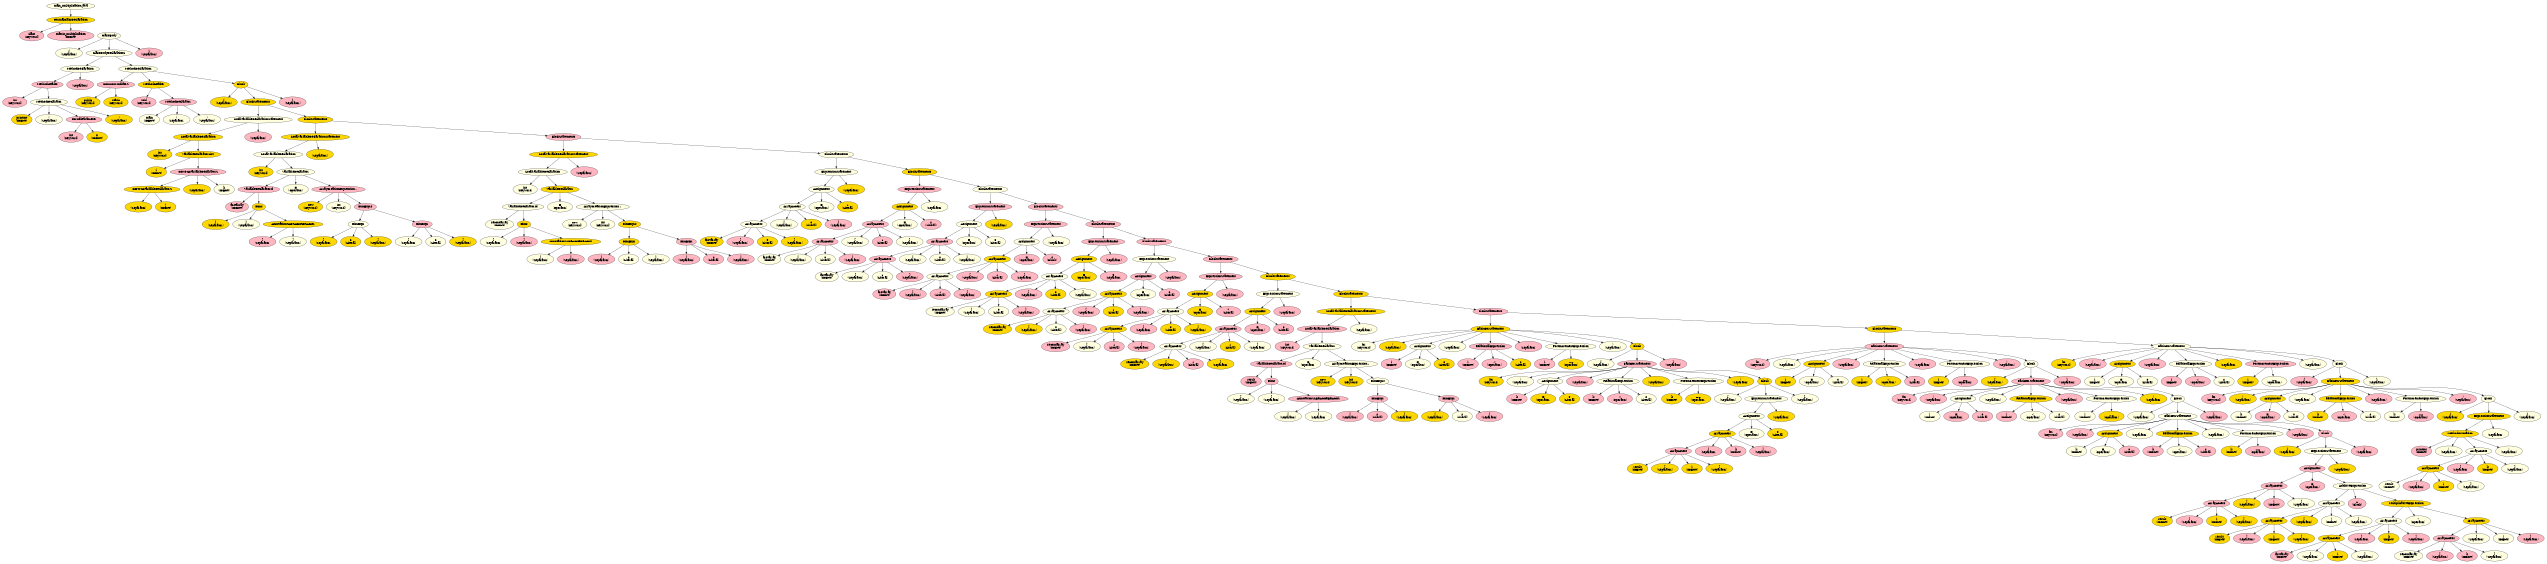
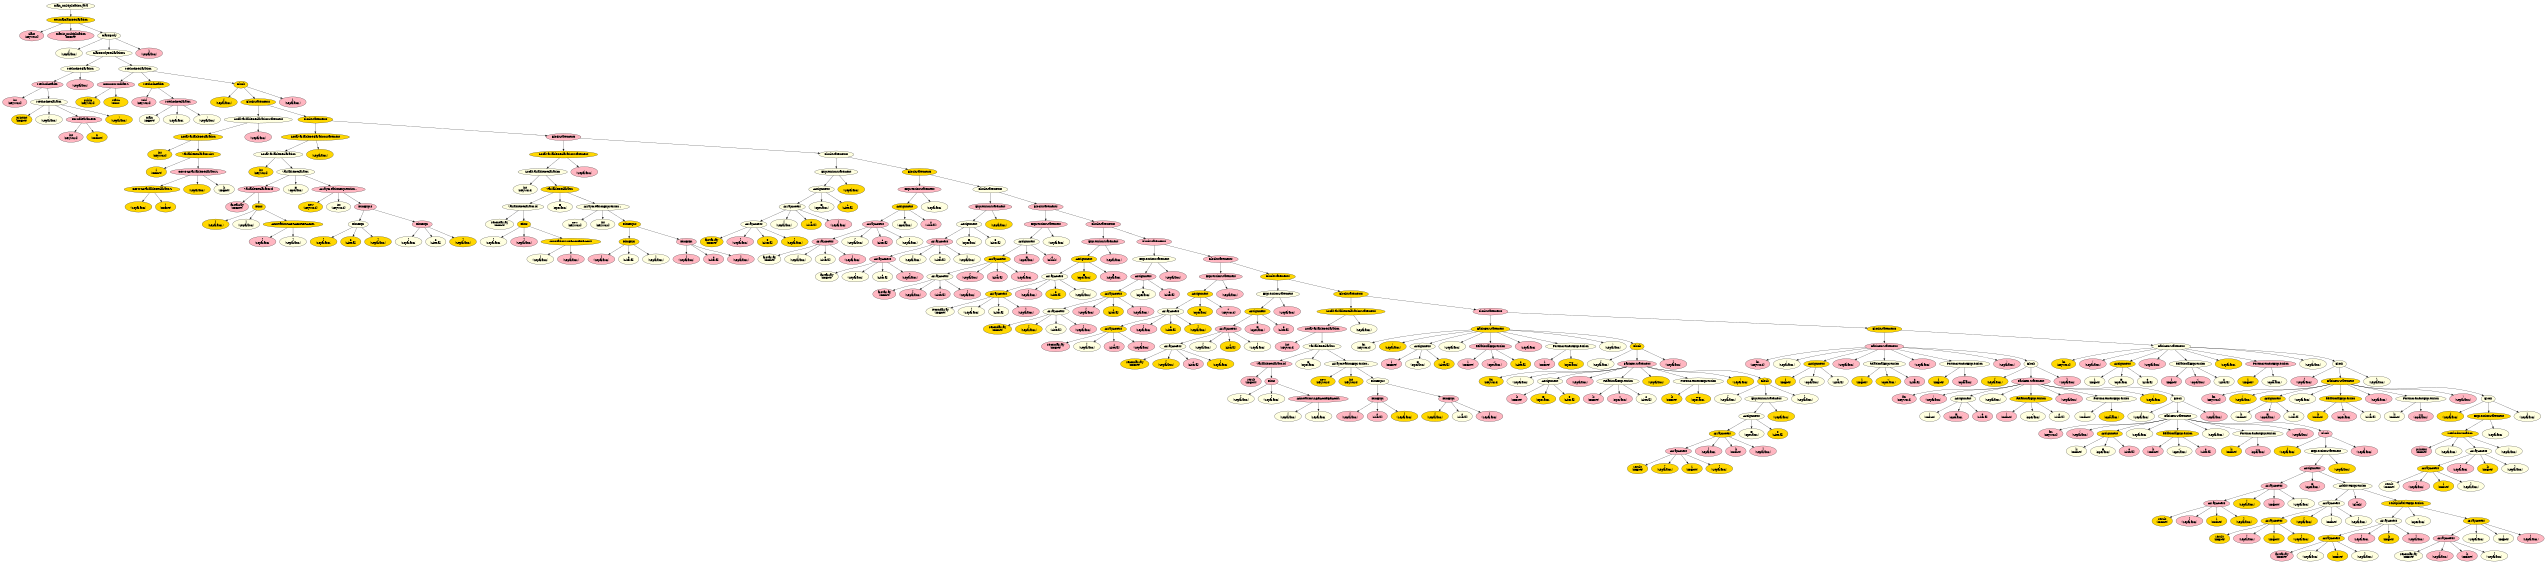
none -> (90, 28)
(116, 102) -> (116, 102)
(1228, 312) -> (1228, 312)
